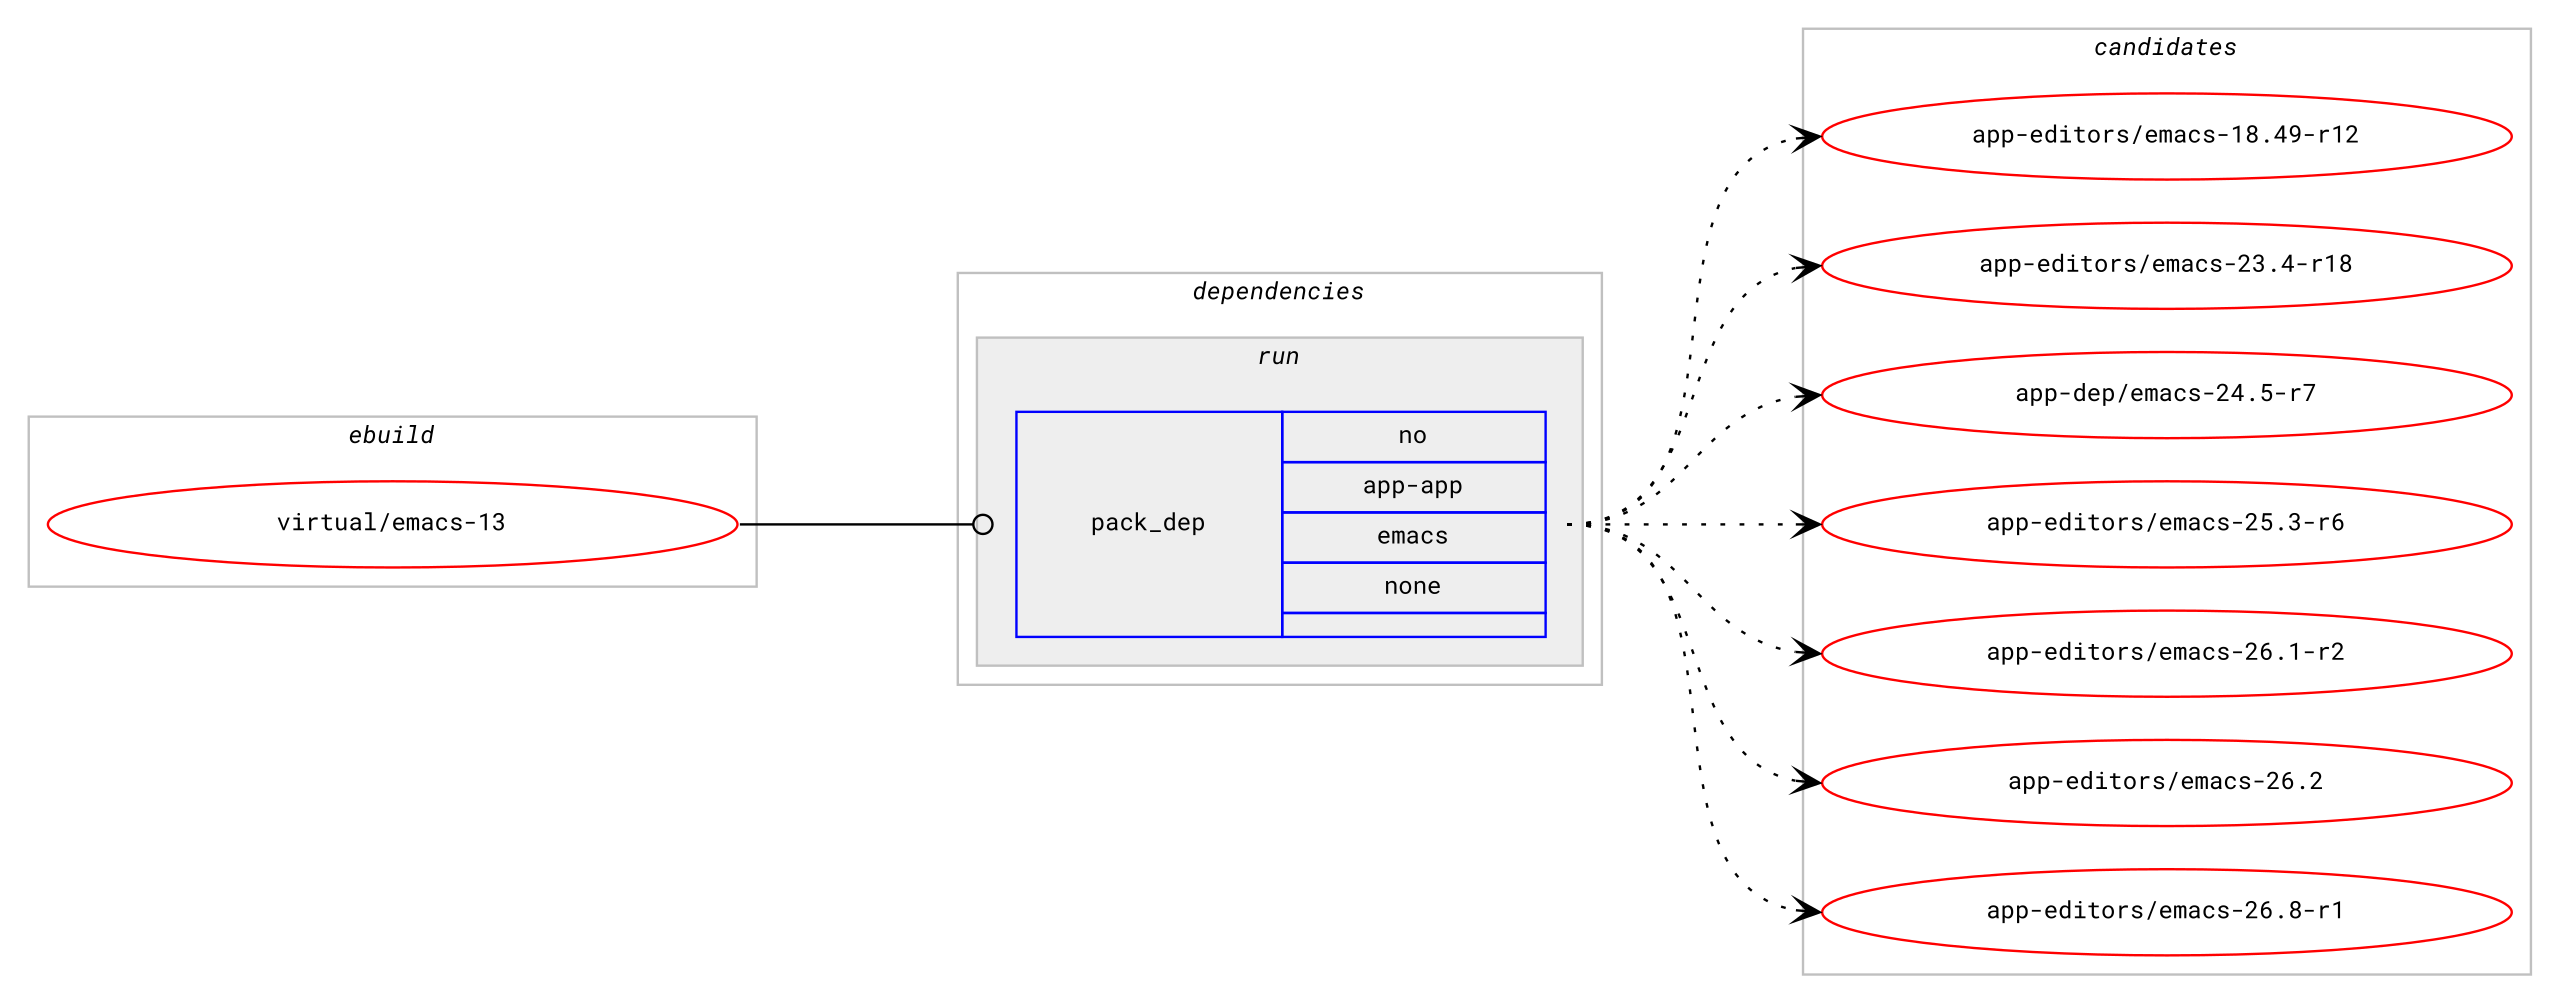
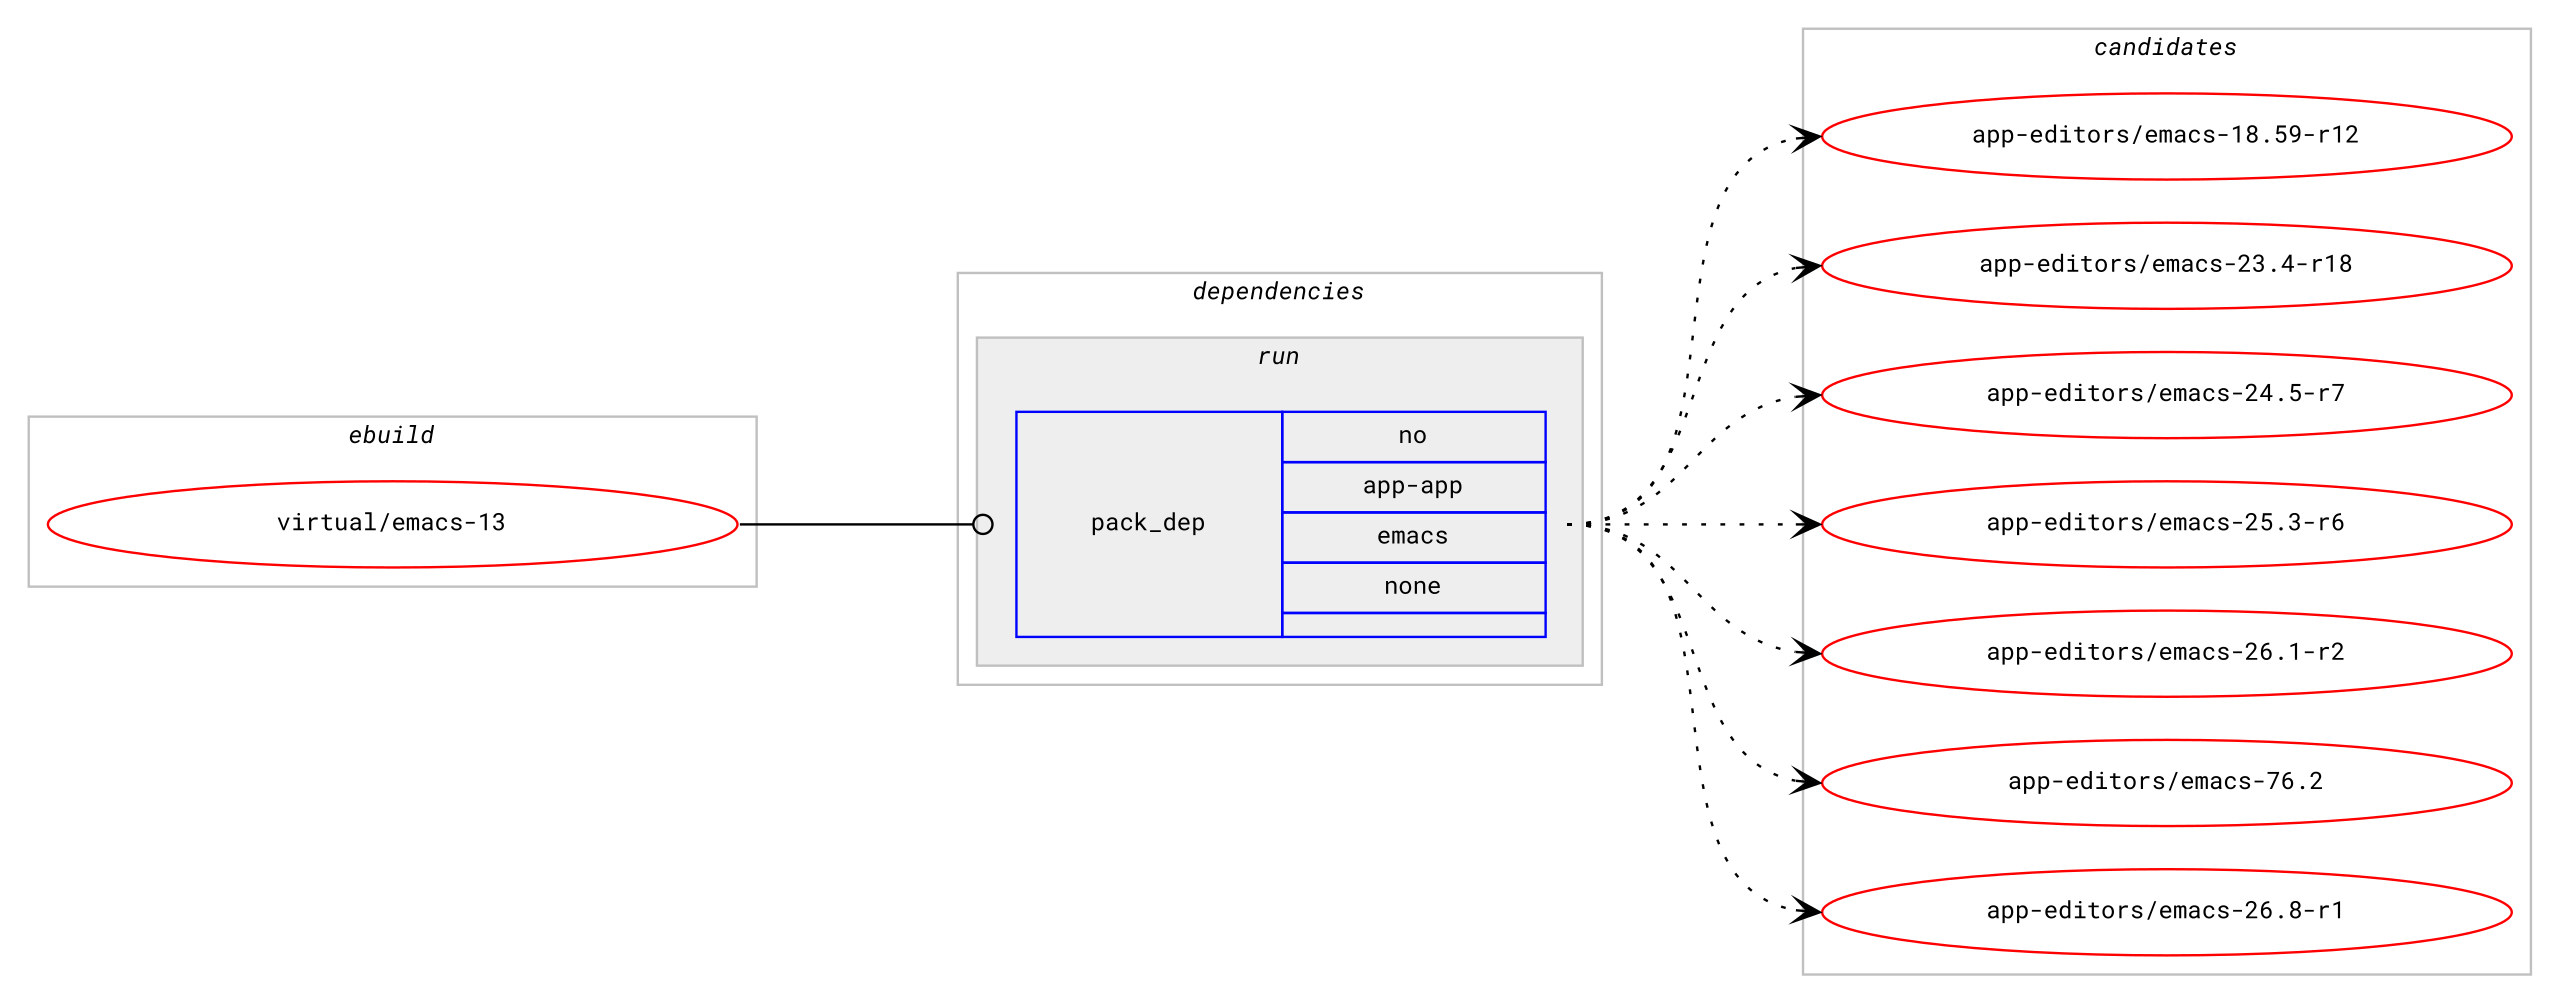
(2167, 136) -> (2167, 136)
(2167, 395) -> (2167, 395)
(2167, 783) -> (2167, 783)
